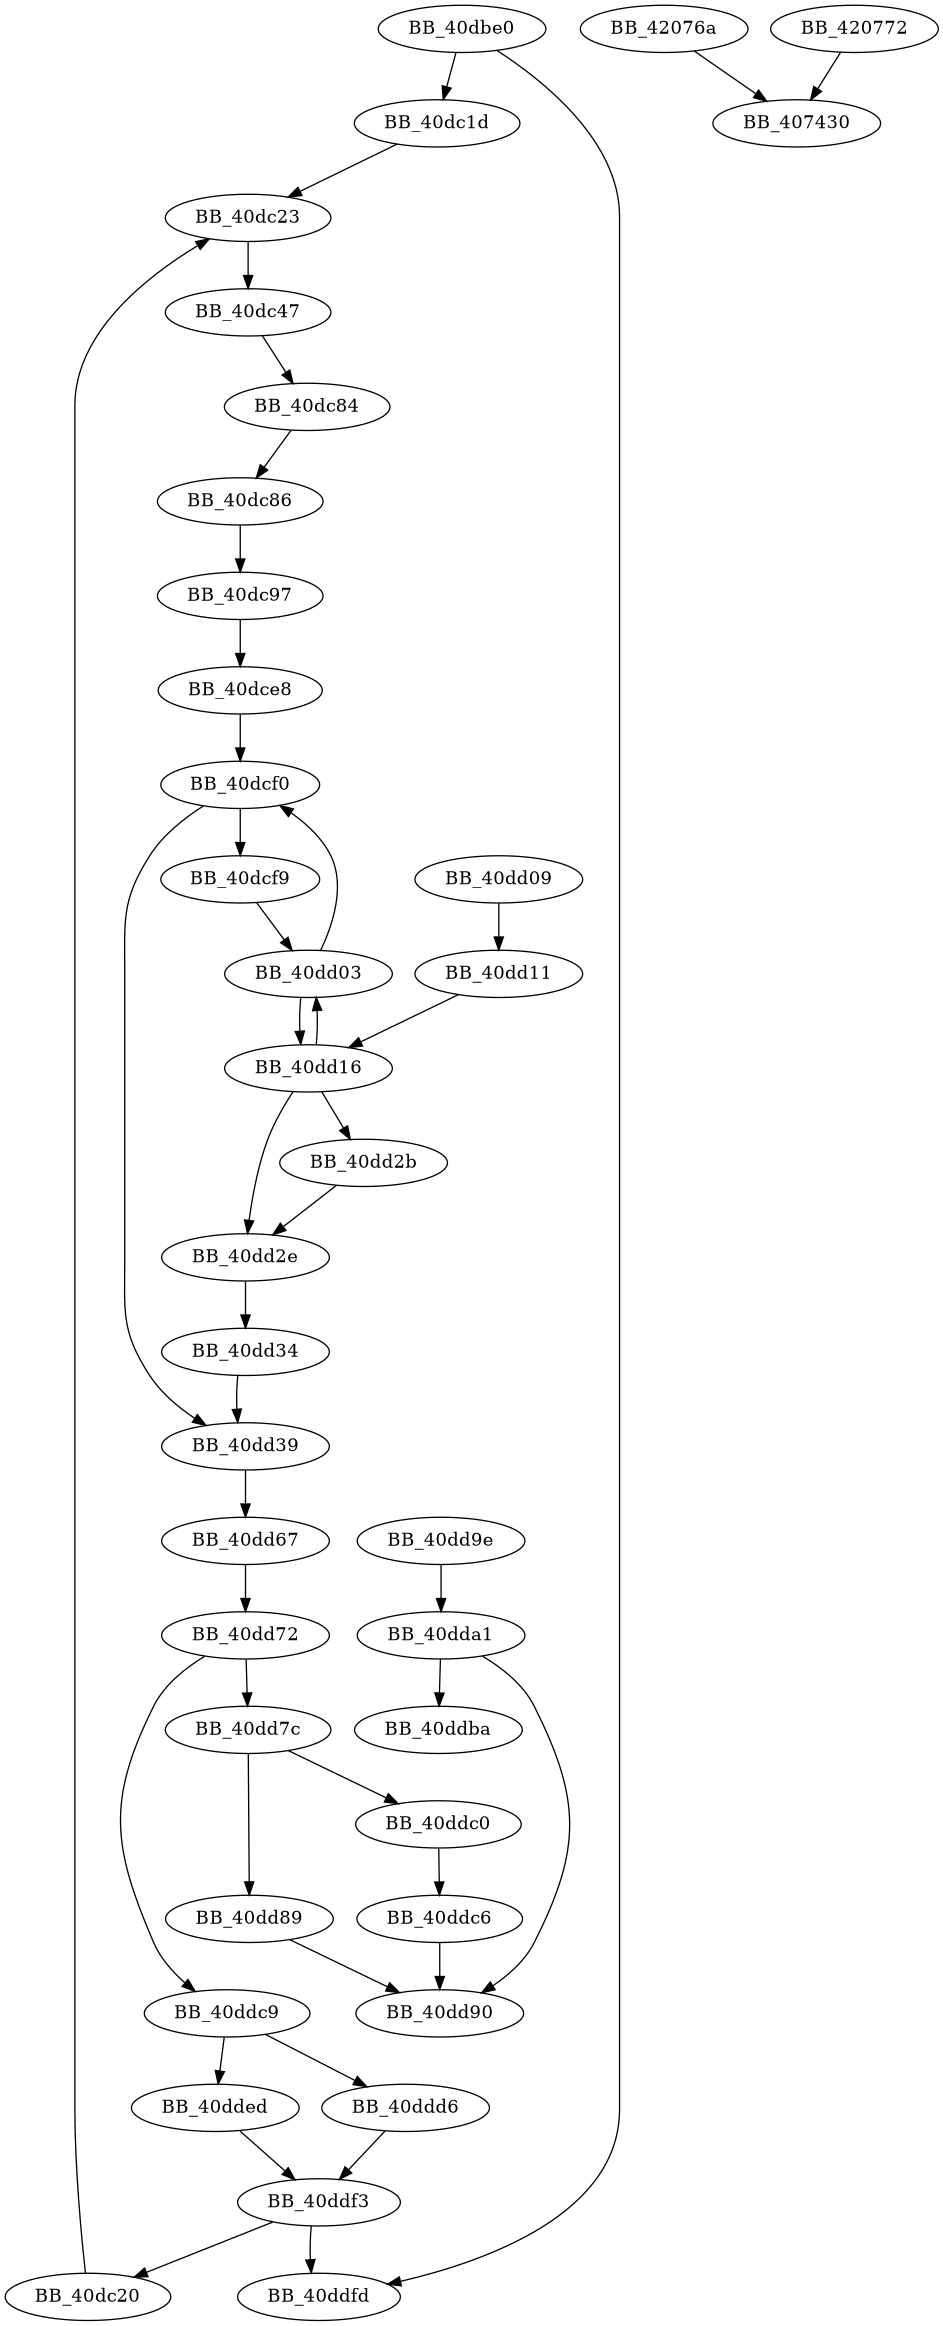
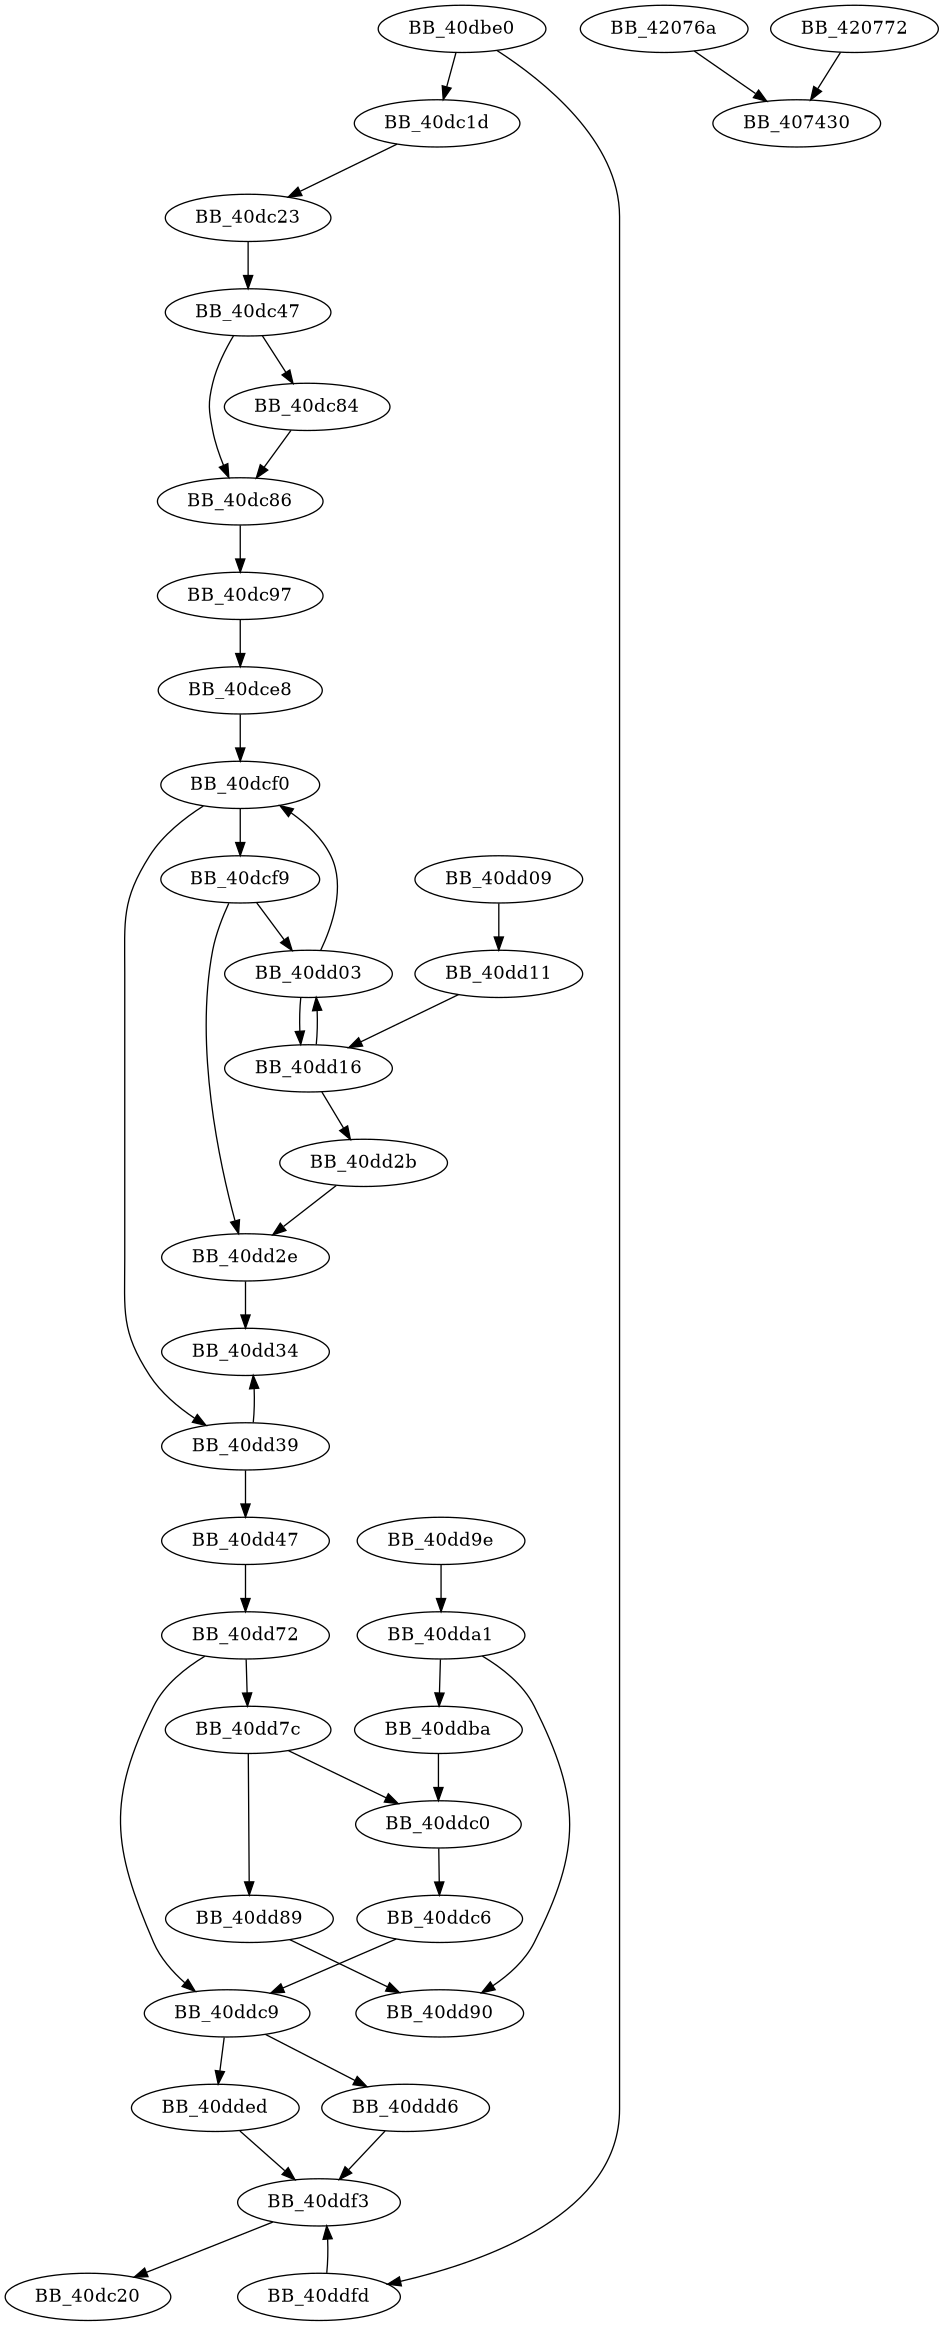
none -> (210, 399)
(263, 1153) -> (207, 1062)
(75, 1235) -> none
(237, 1392) -> (254, 1406)
(245, 1541) -> (245, 1541)
none -> (438, 1771)
(440, 1960) -> (351, 1959)
(310, 2243) -> (328, 2256)
